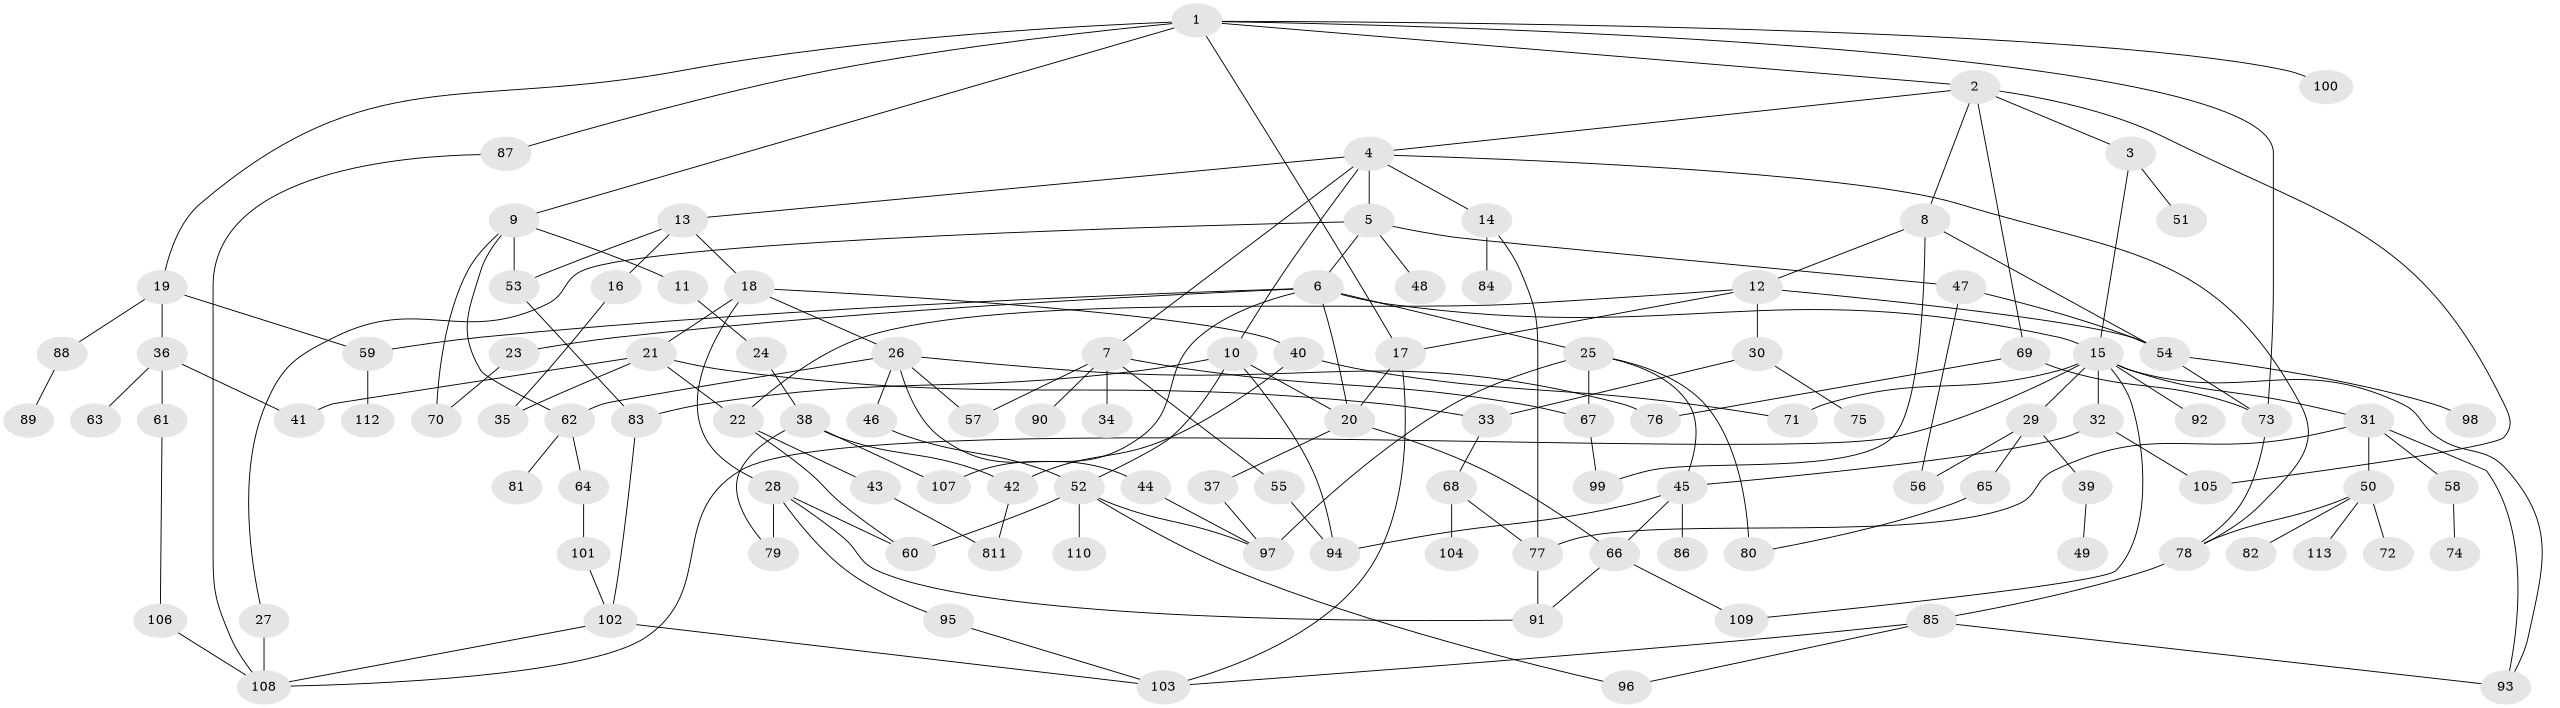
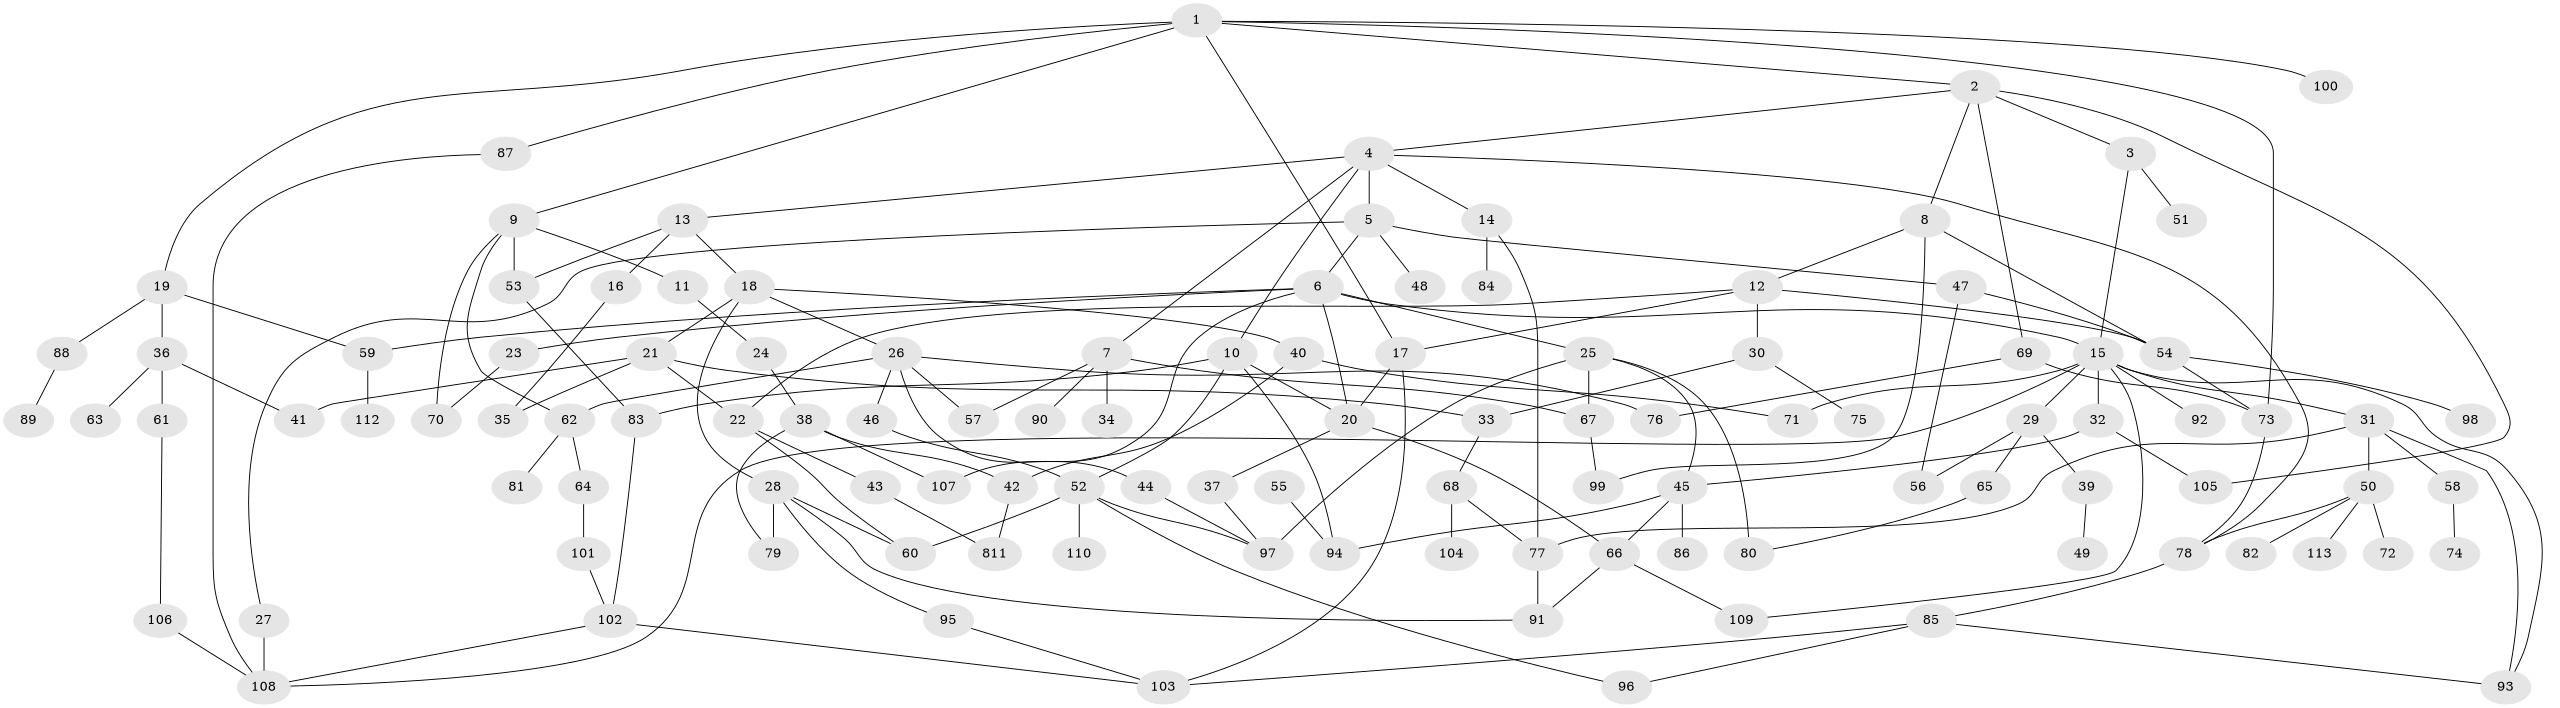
(1183, 413) -> none
